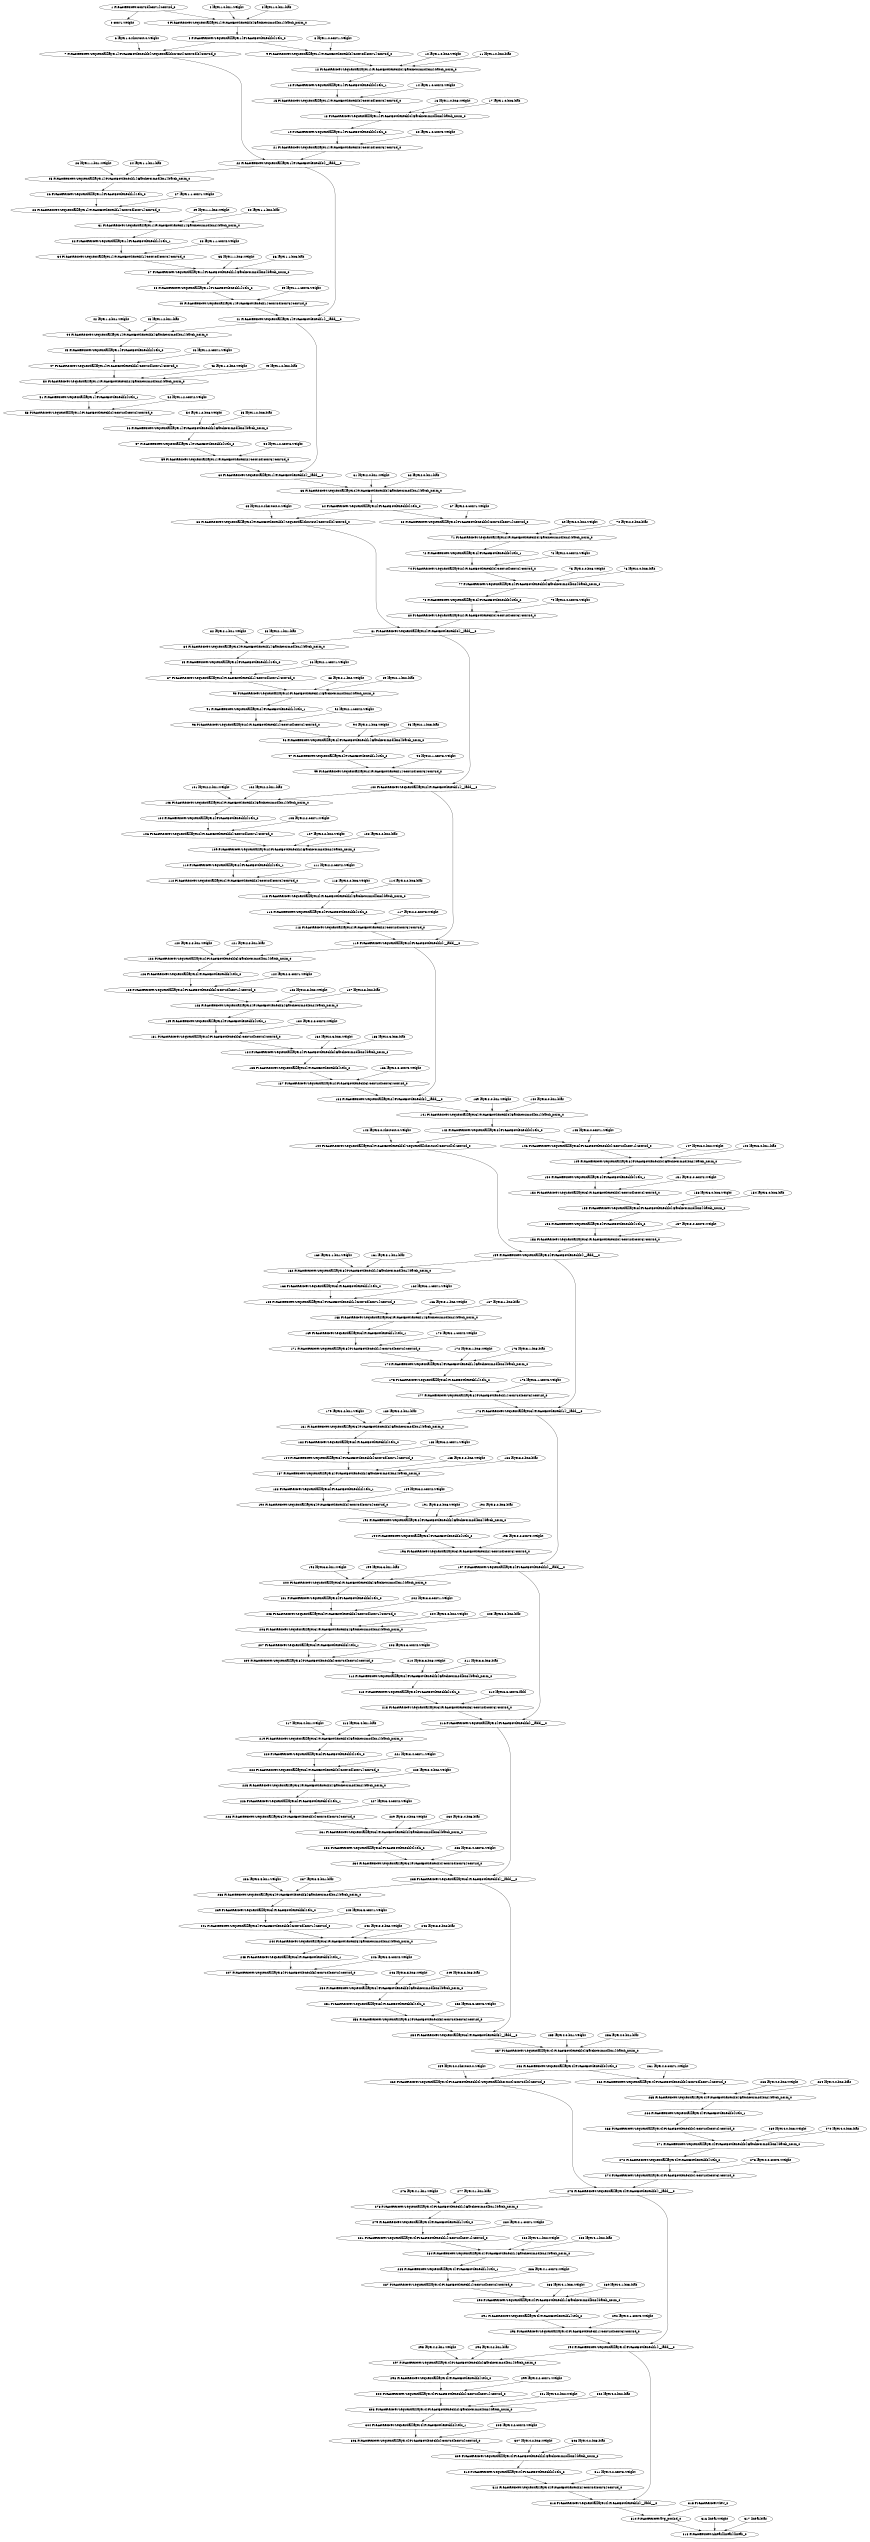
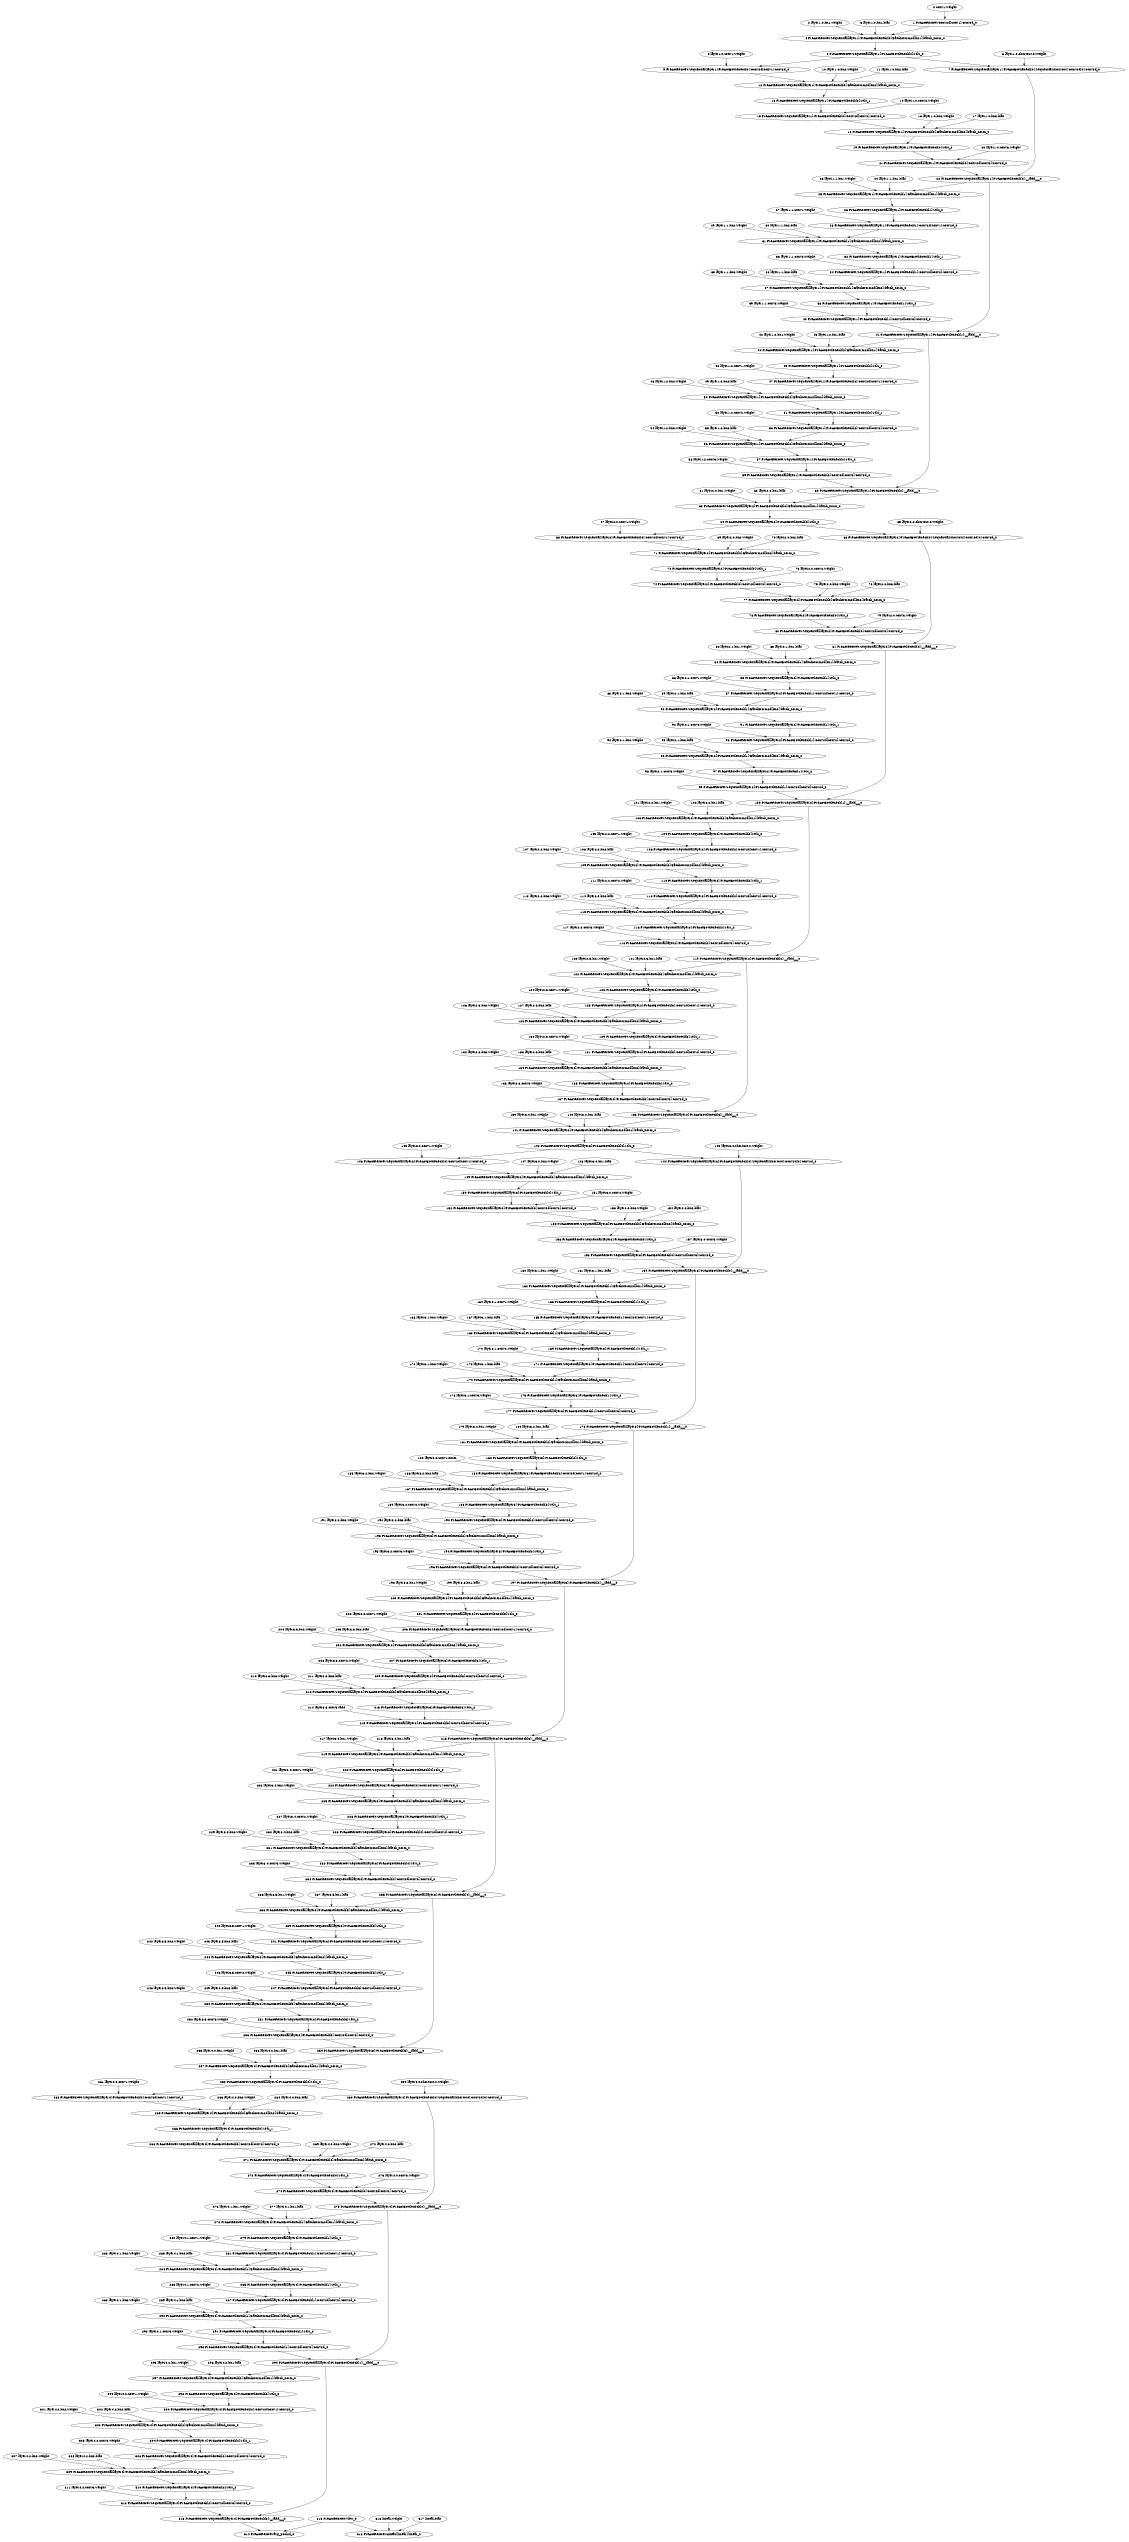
(134, 15) -> (945, 14)
(449, 1443) -> (437, 1458)
(684, 2526) -> (361, 2526)
